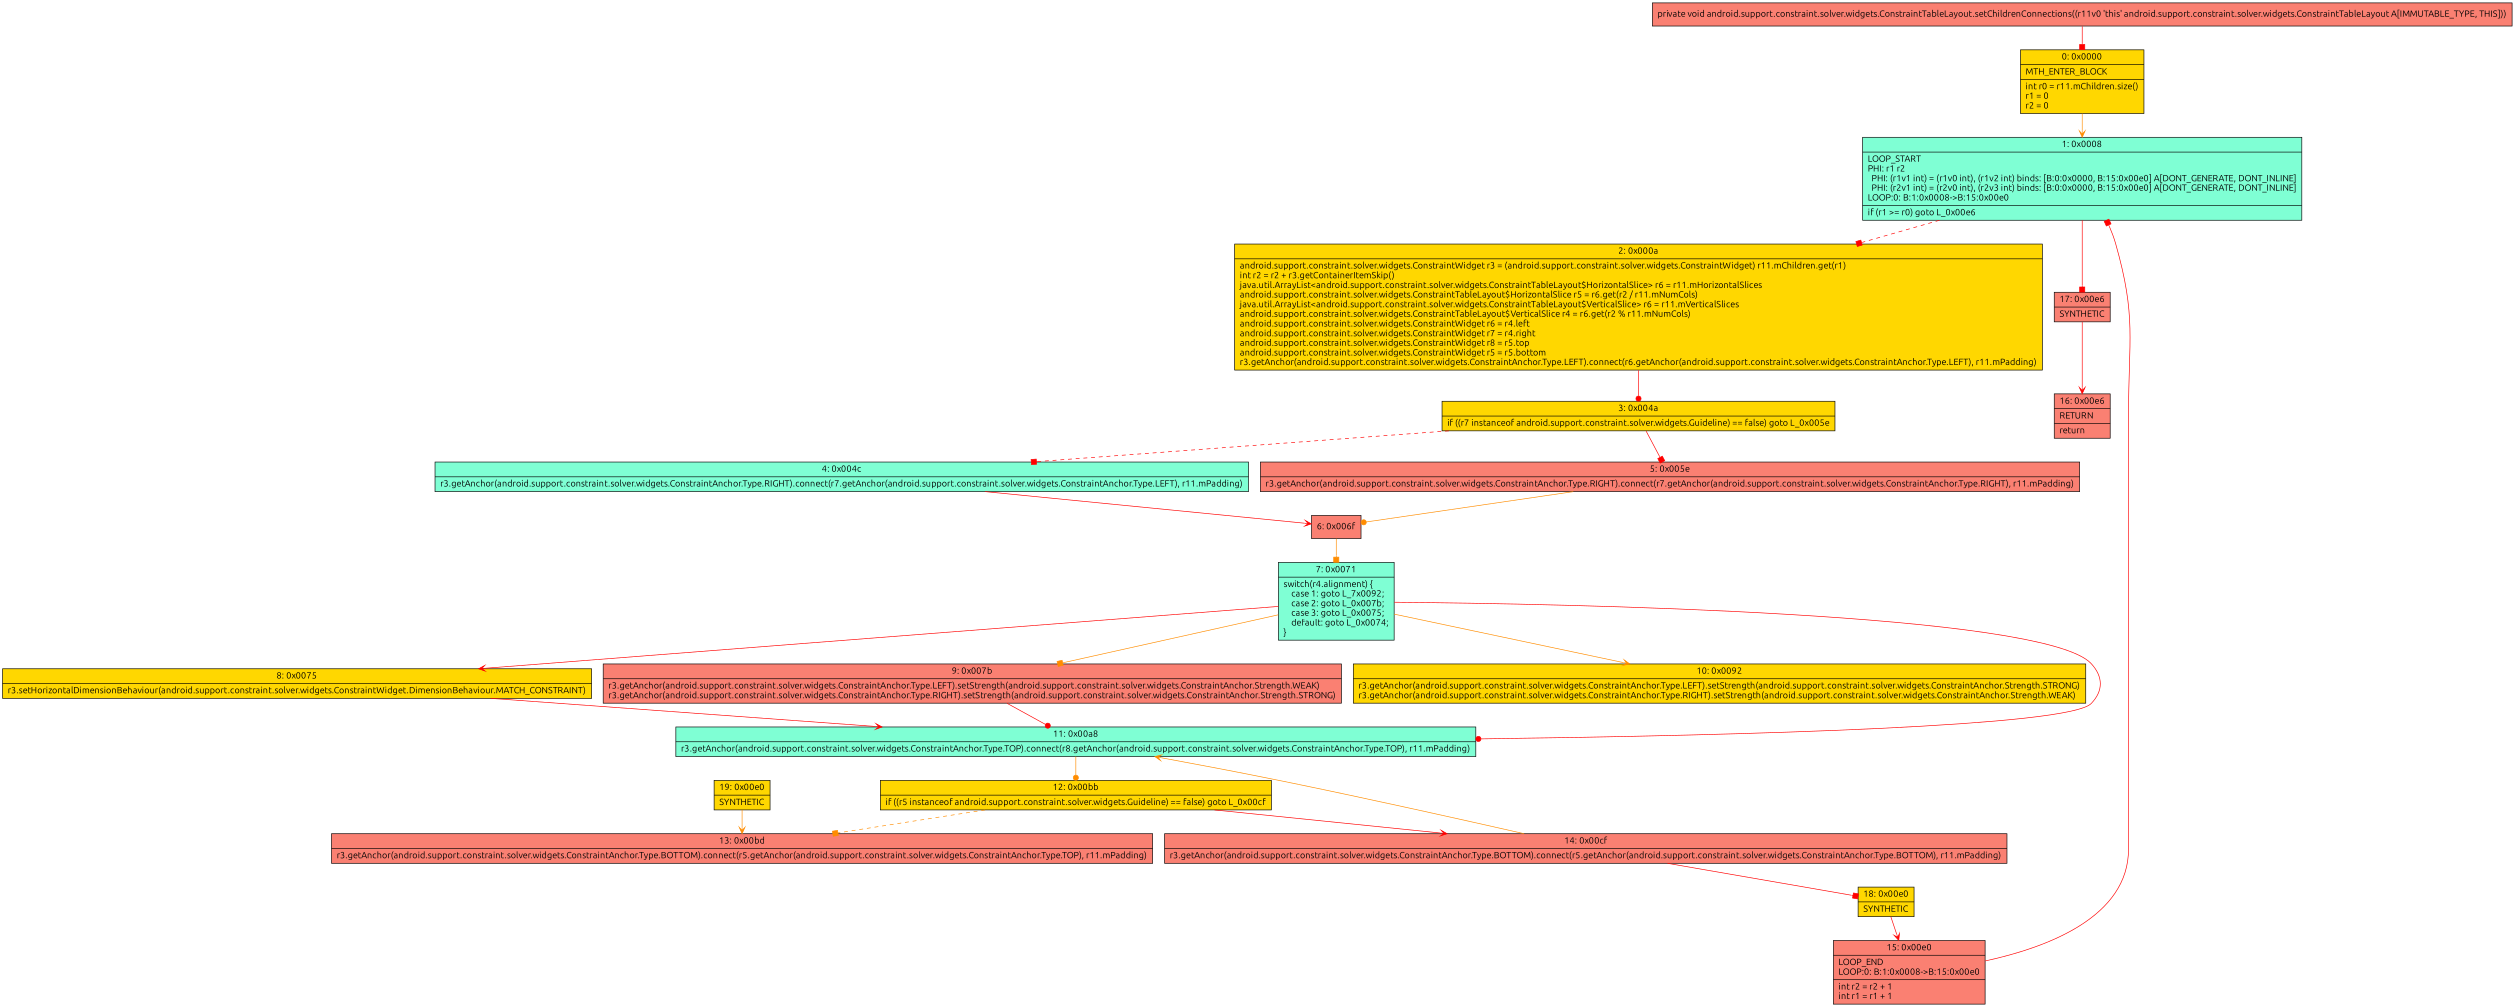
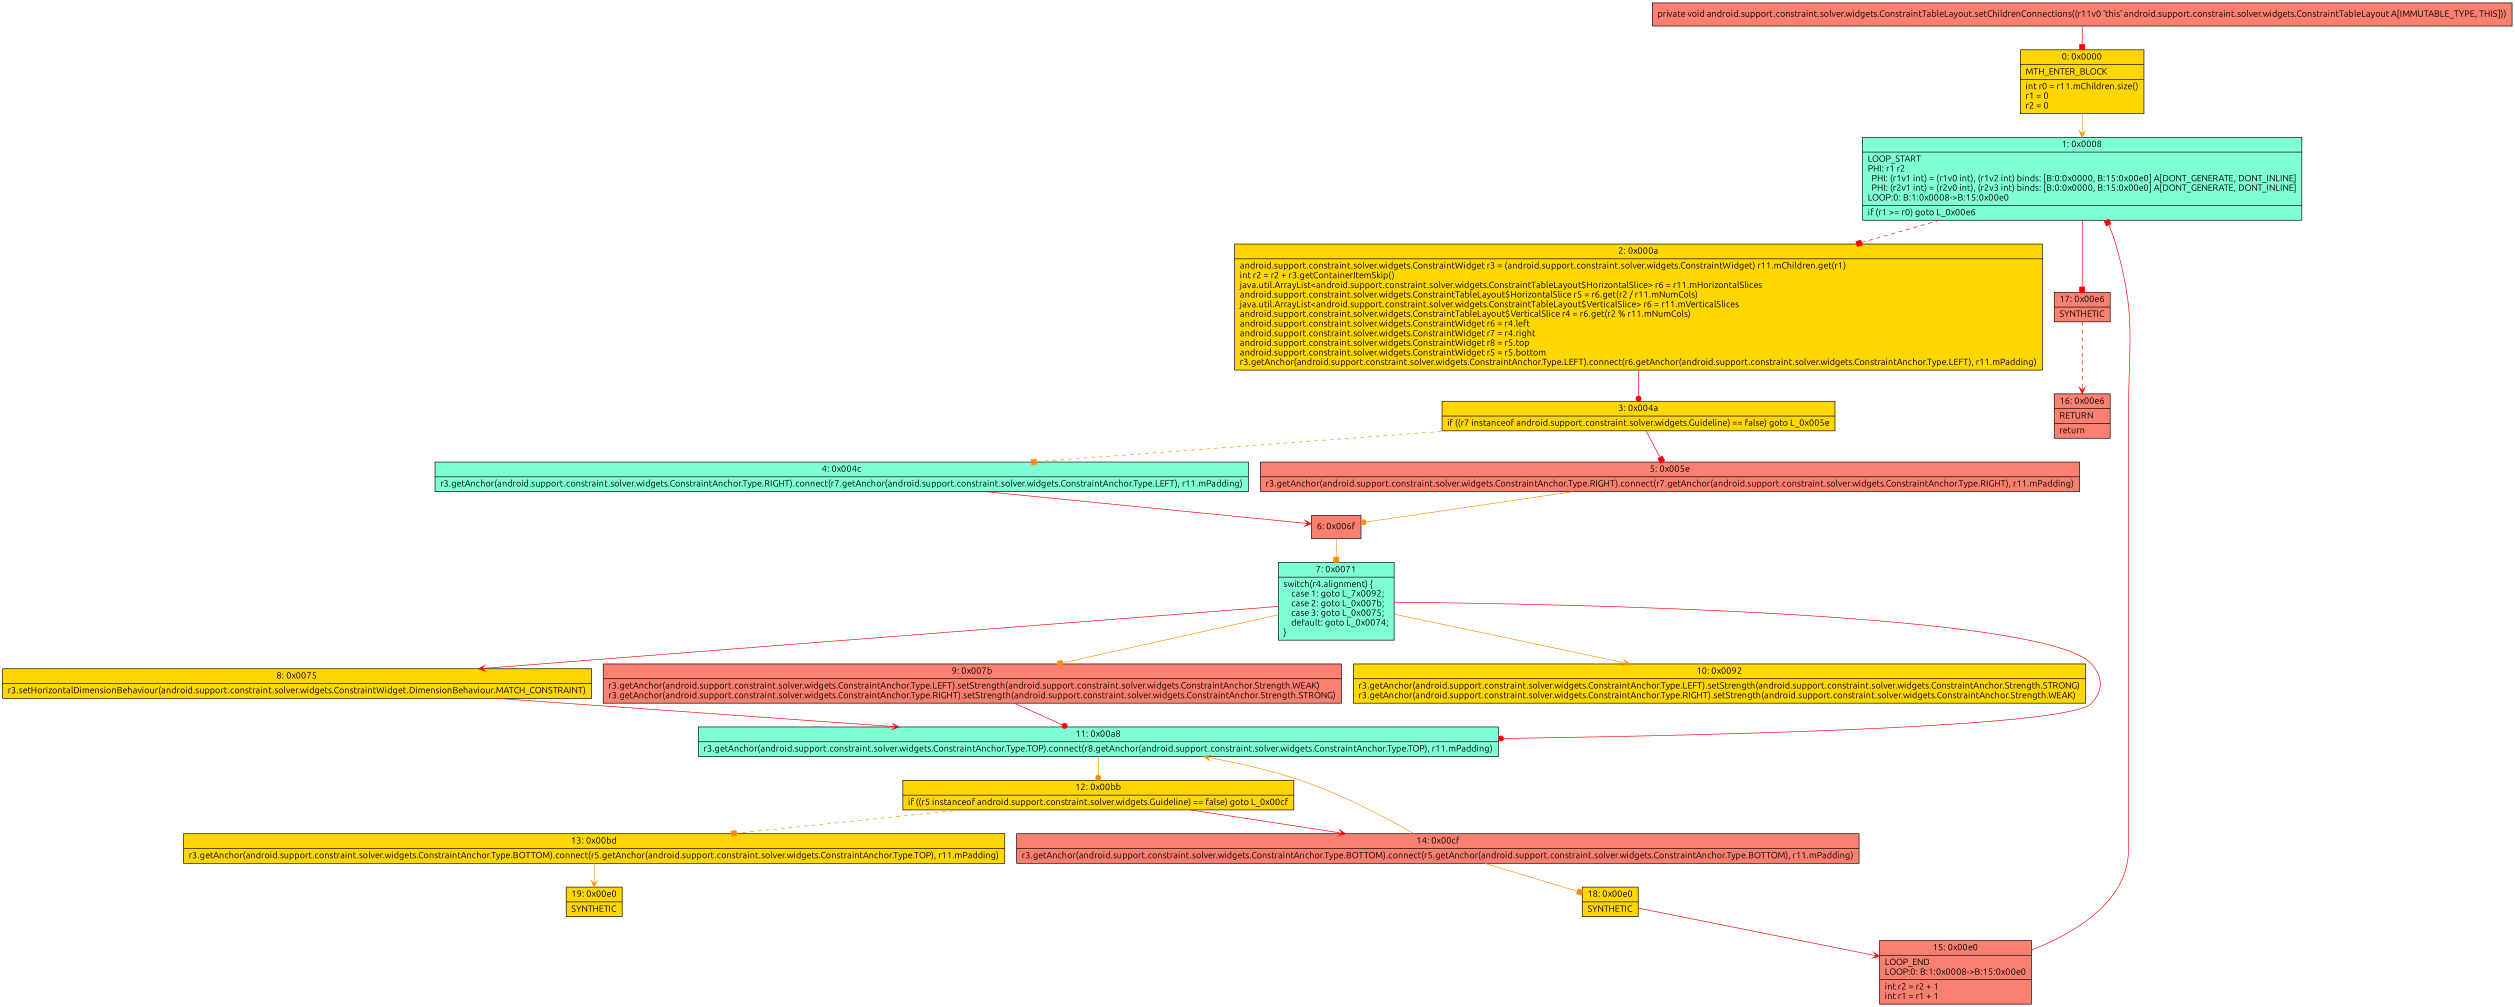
(2082, 355) -> (2082, 355)
(1243, 446) -> (1243, 446)
(742, 819) -> (594, 872)
(742, 849) -> (594, 849)
(1759, 879) -> (1530, 877)
